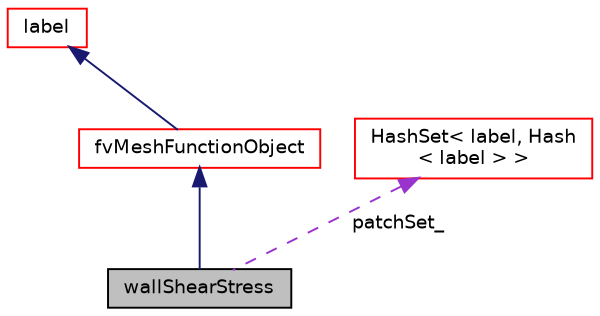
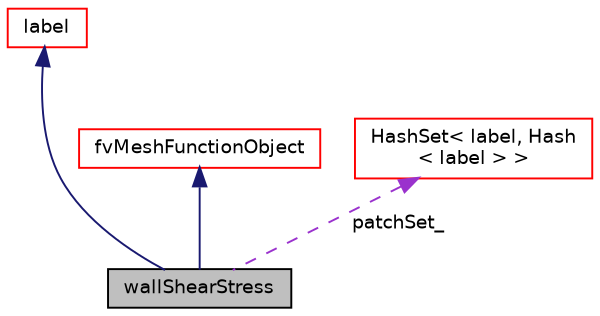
(131, 94) -> (68, 189)
